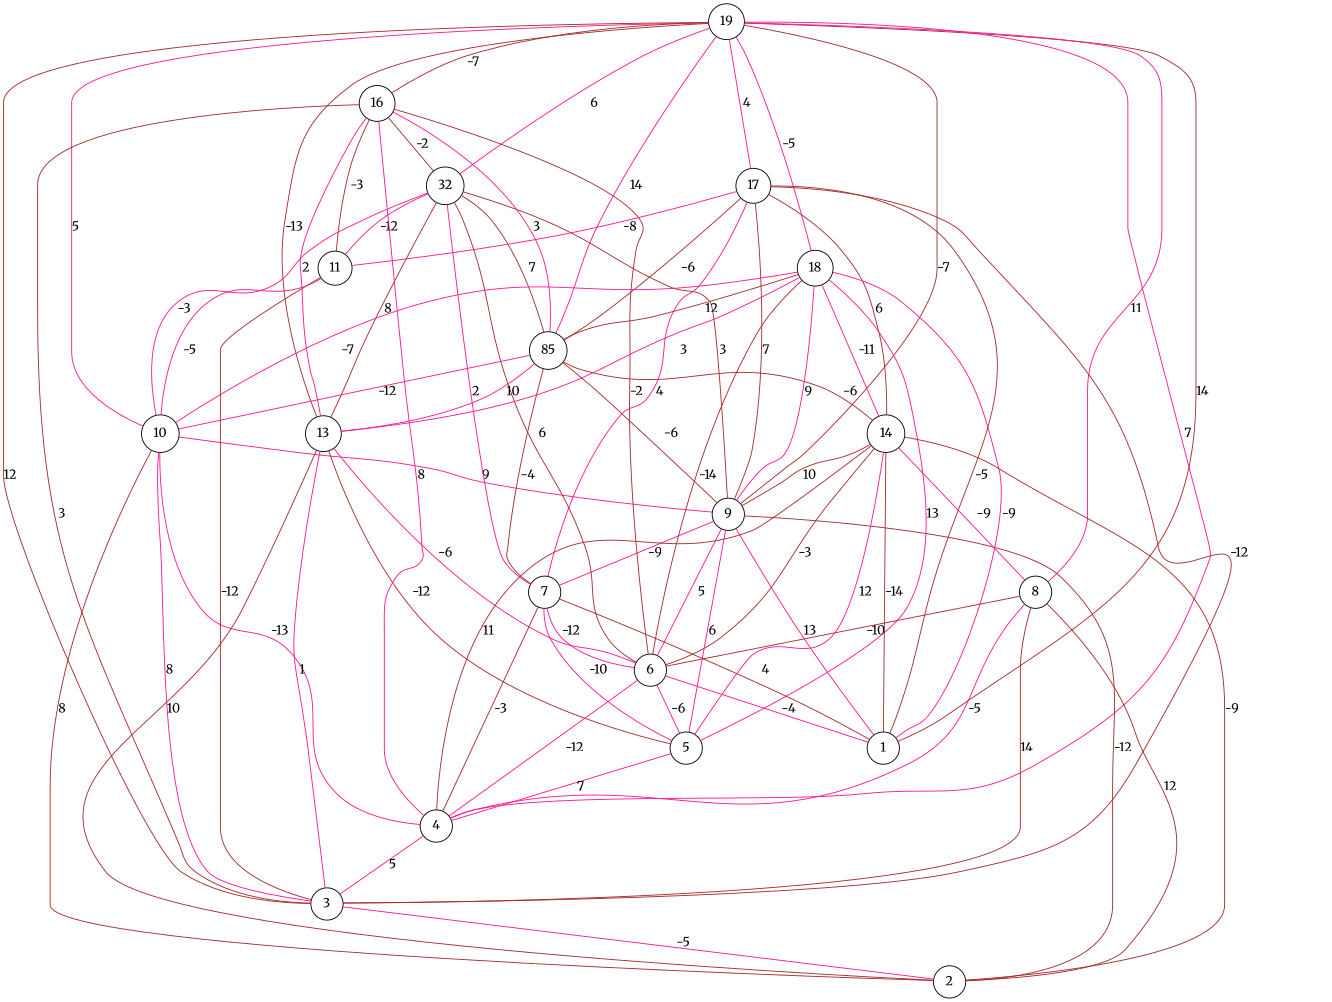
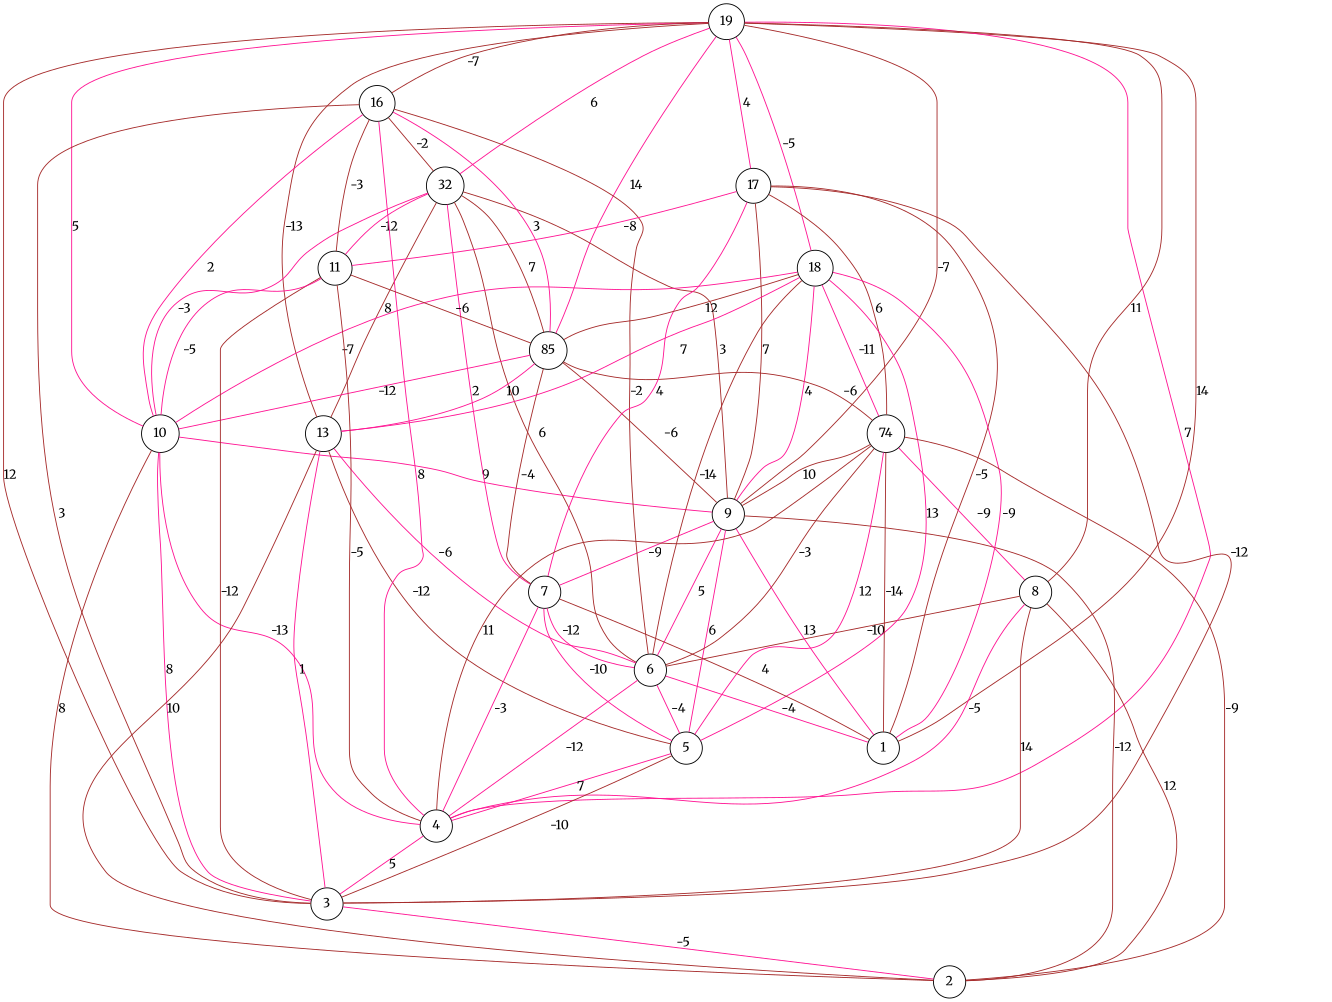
(1162, 133) -> (1162, 133)
(300, 268) -> (214, 243)
(655, 273) -> (441, 309)
(684, 351) -> (684, 351)
(808, 392) -> (808, 392)
(886, 434) -> (886, 434)
none -> (349, 571)
(490, 709) -> (490, 709)
(678, 709) -> (678, 709)
none -> (508, 829)
